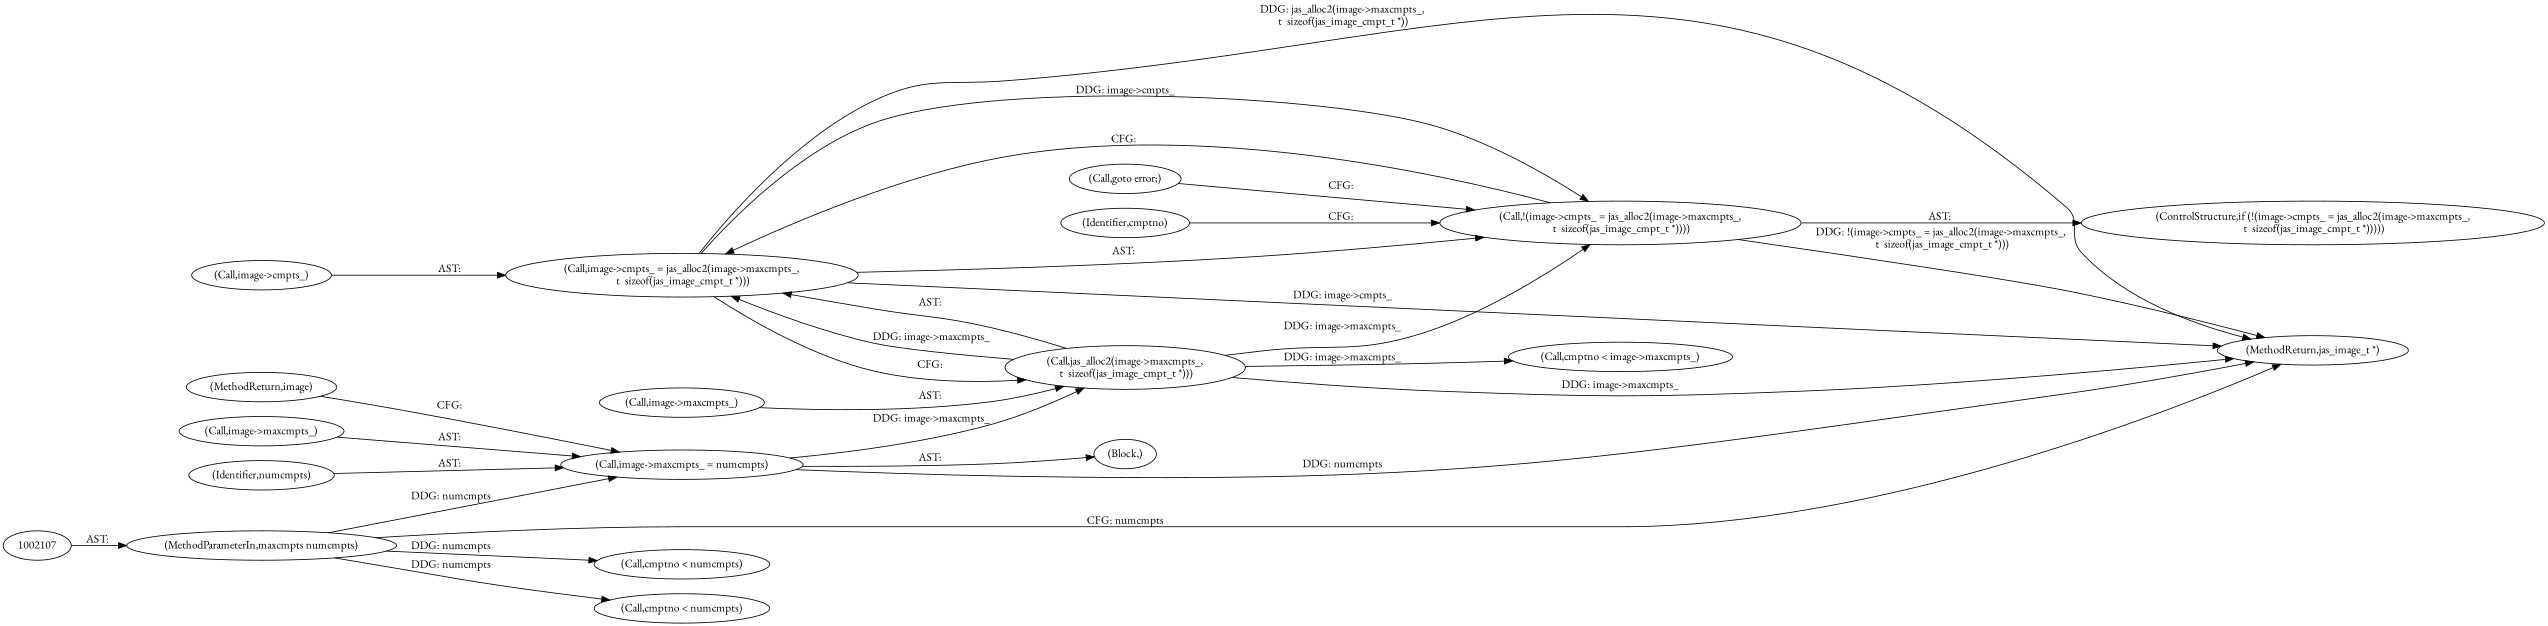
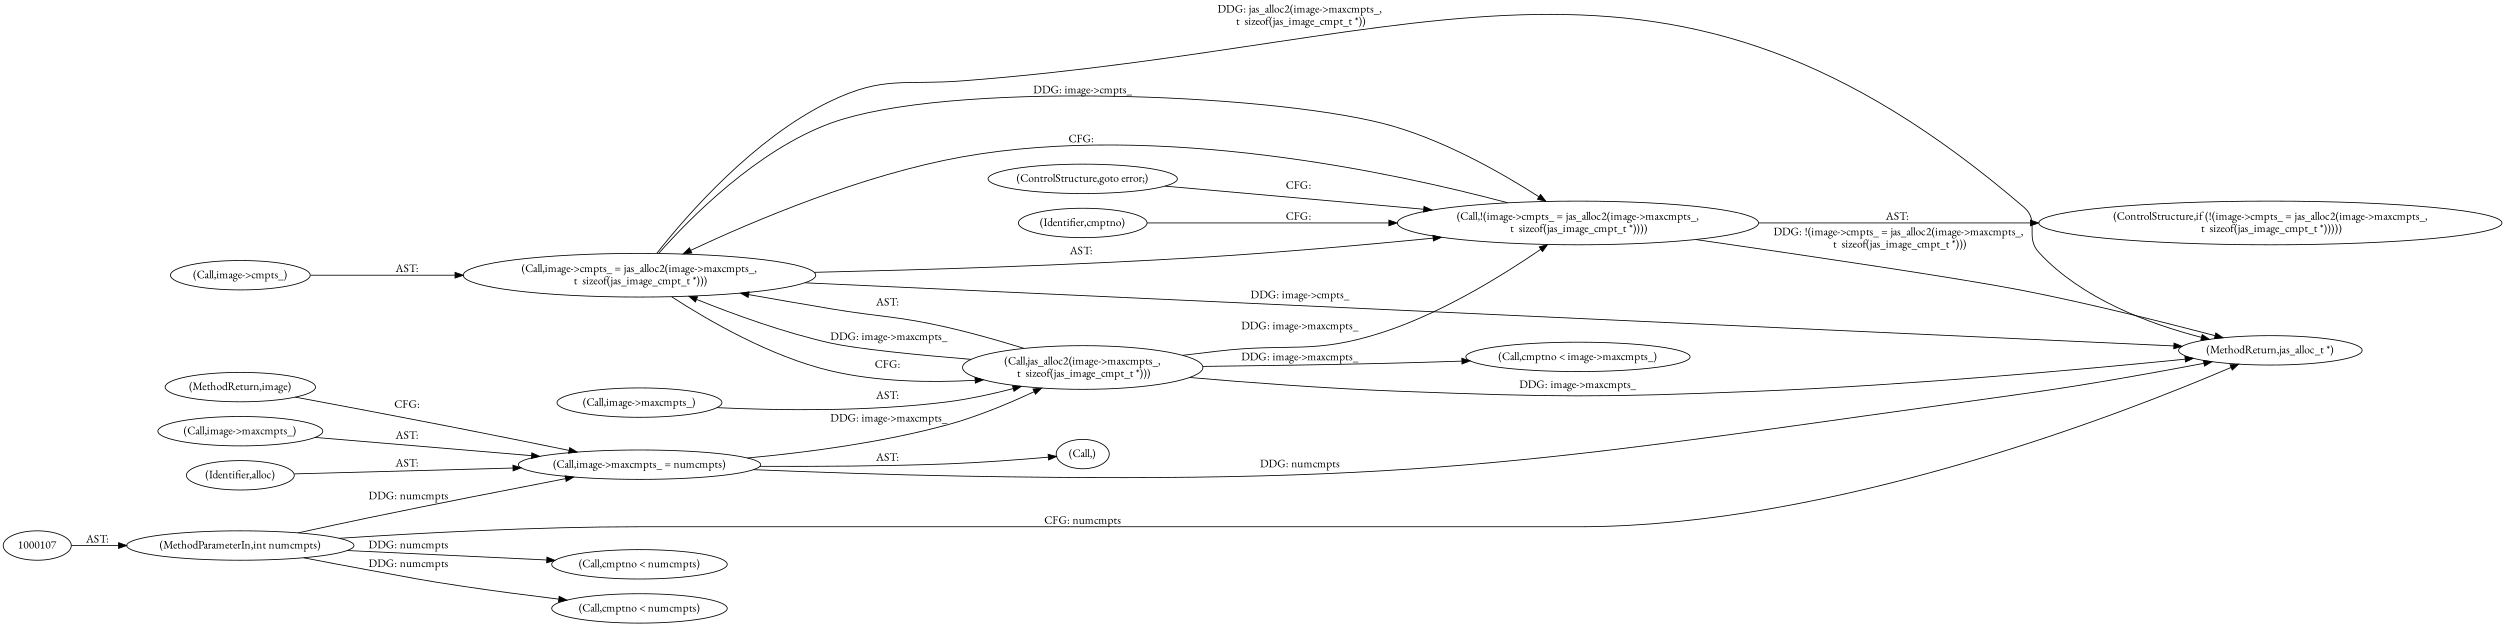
(1125, 179) -> (1083, 179)
(2313, 350) -> (2270, 350)
(1125, 454) -> (1083, 454)
(262, 475) -> (240, 475)
(37, 546) -> (37, 546)
(262, 546) -> (240, 546)
